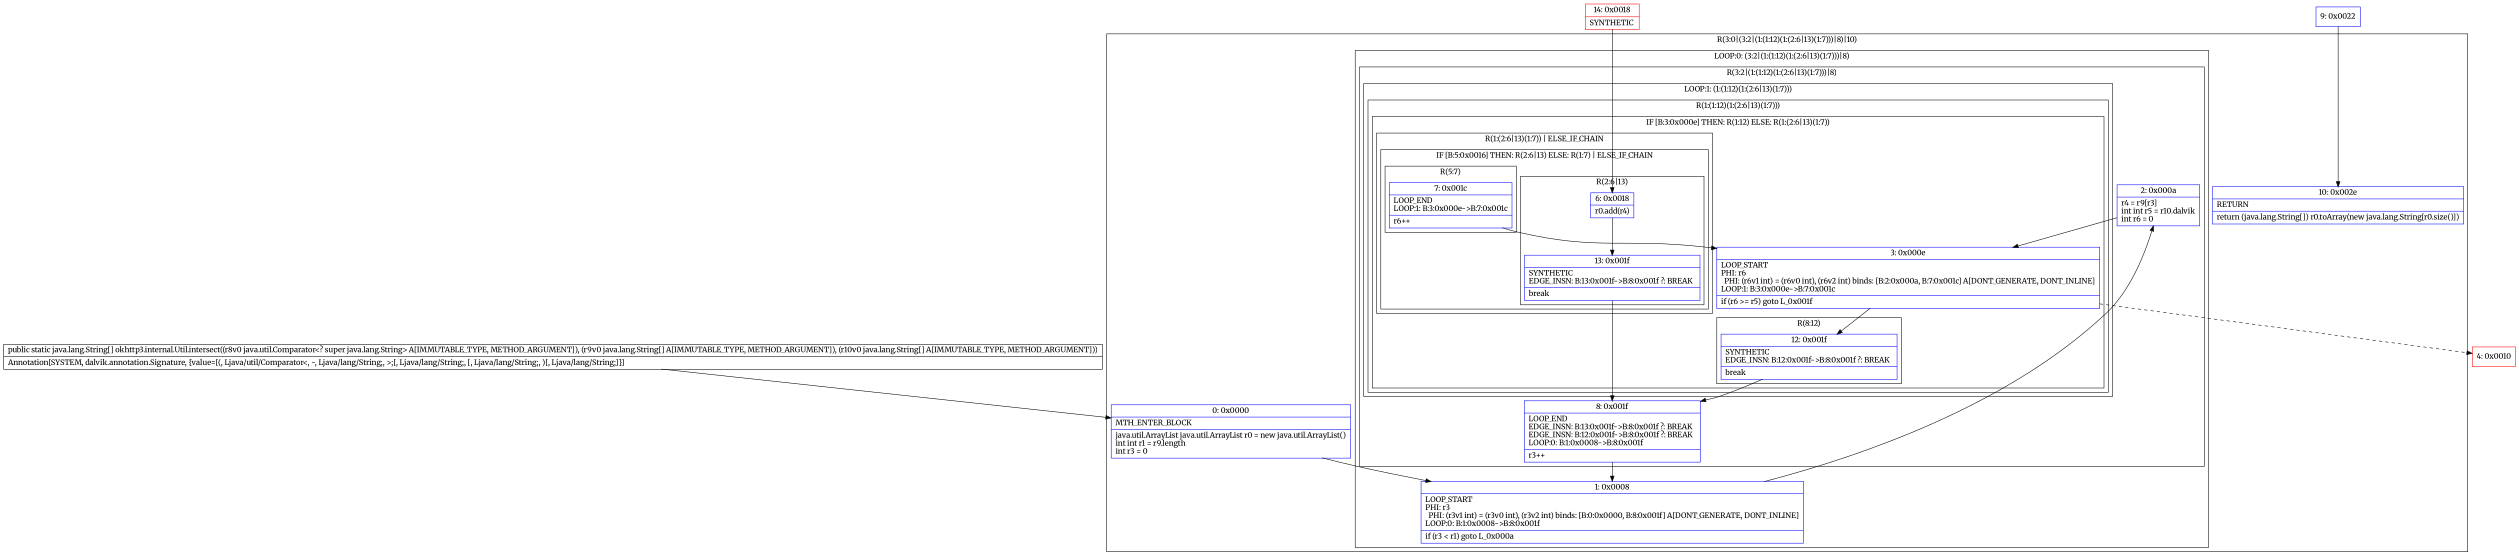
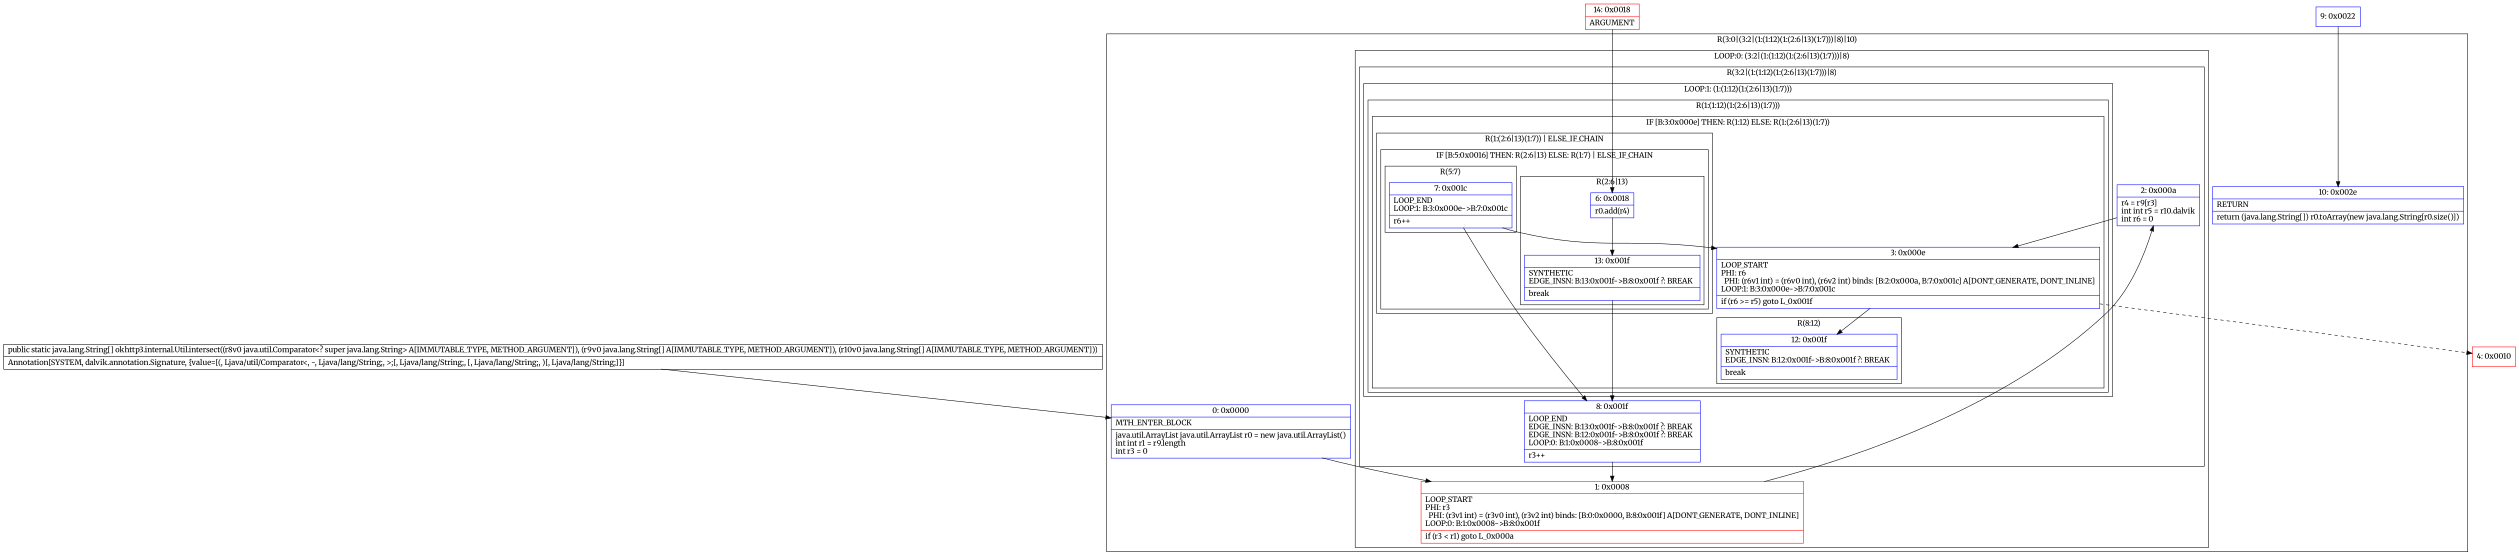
(1612, 23) -> (1612, 23)
(1735, 391) -> (1523, 319)
(1612, 512) -> (1612, 512)
